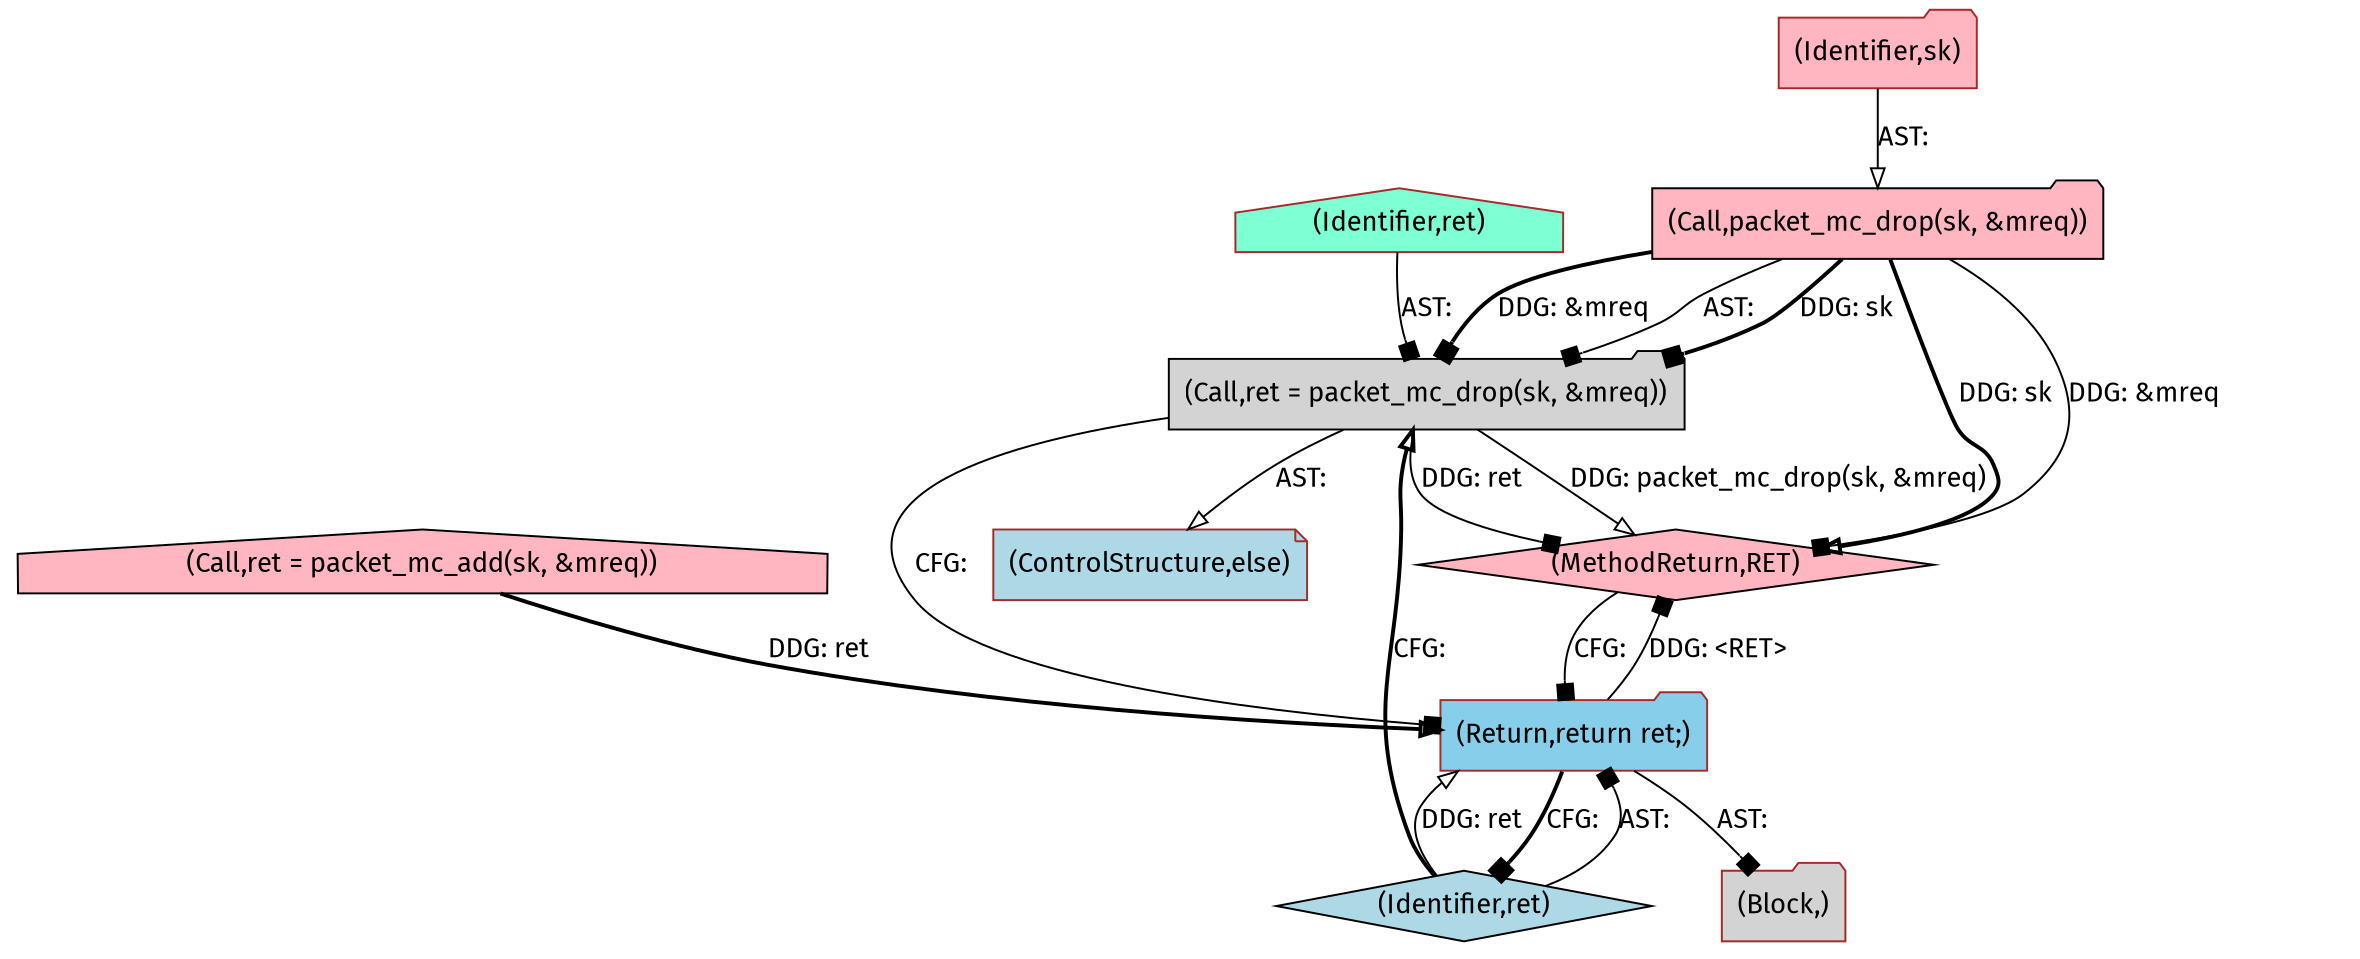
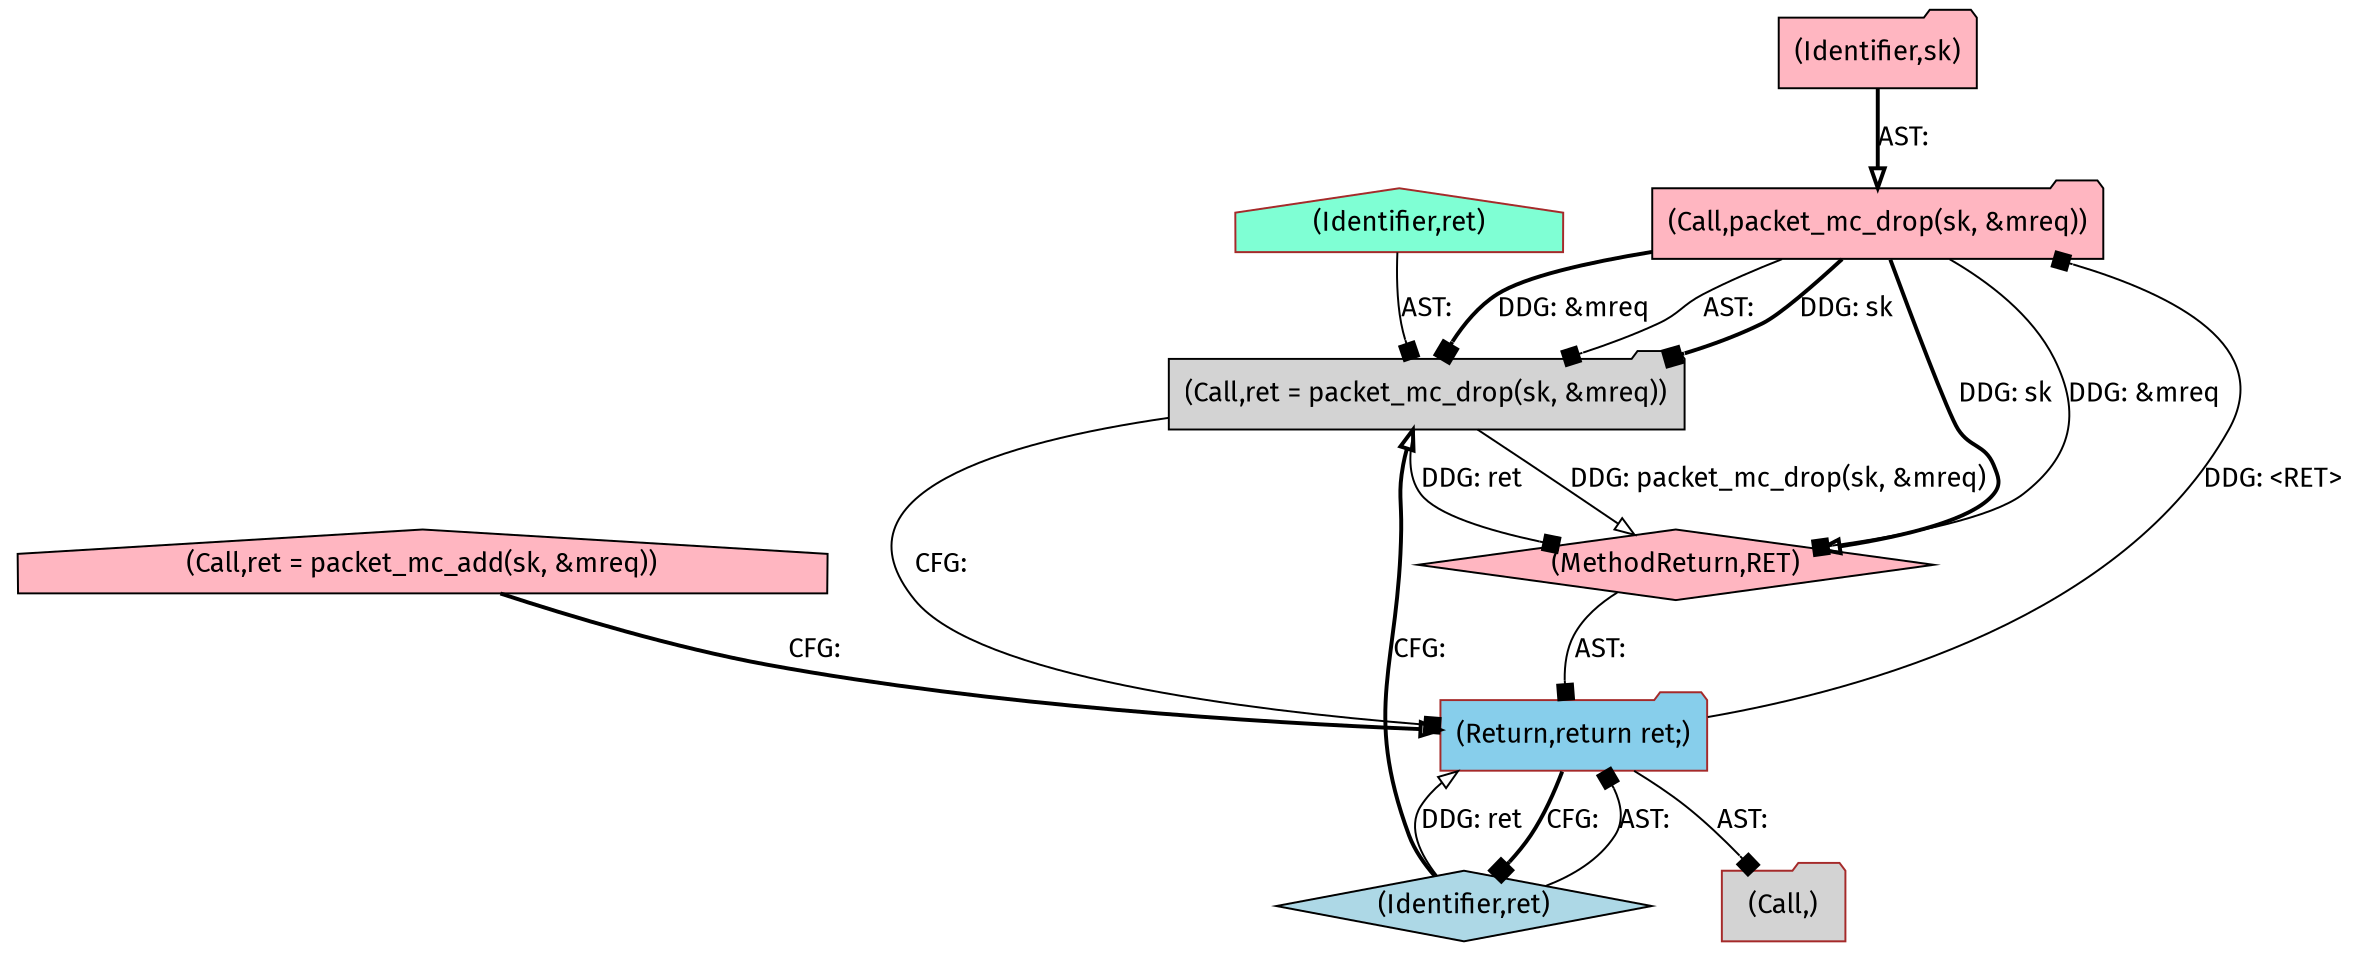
(1878, 53) -> (1878, 53)
(1878, 128) -> (1878, 128)
(1150, 565) -> none
(819, 650) -> (819, 650)
(1604, 650) -> (1604, 650)
(1637, 661) -> (2112, 559)
(1784, 906) -> (1784, 906)
